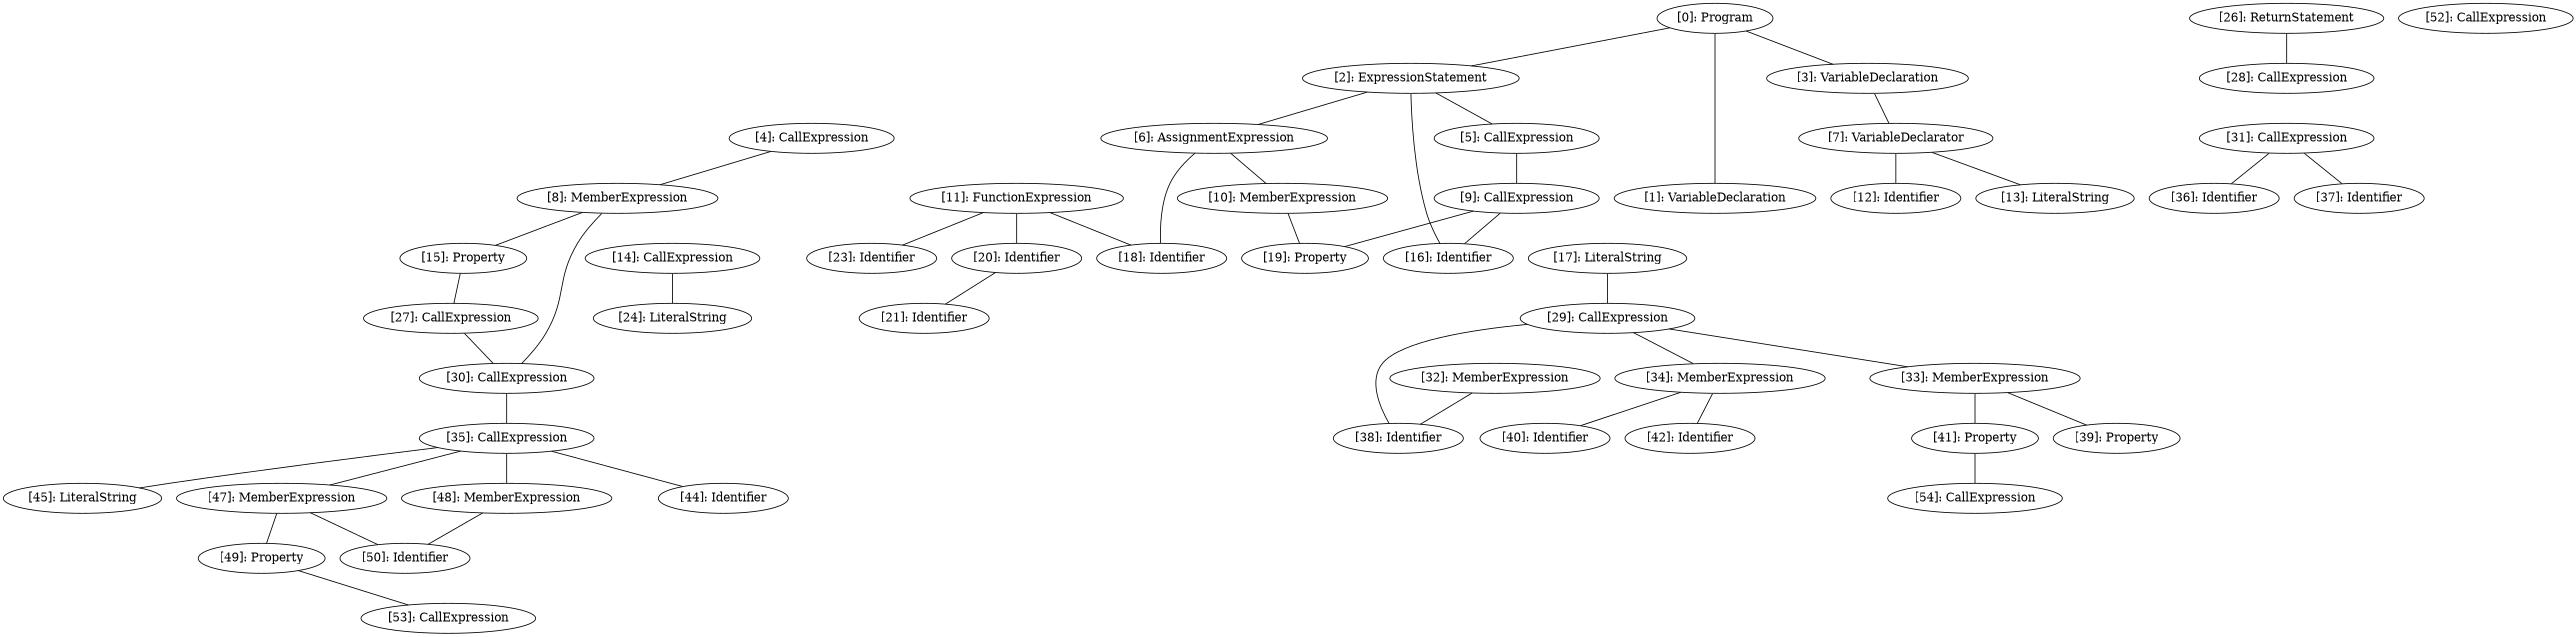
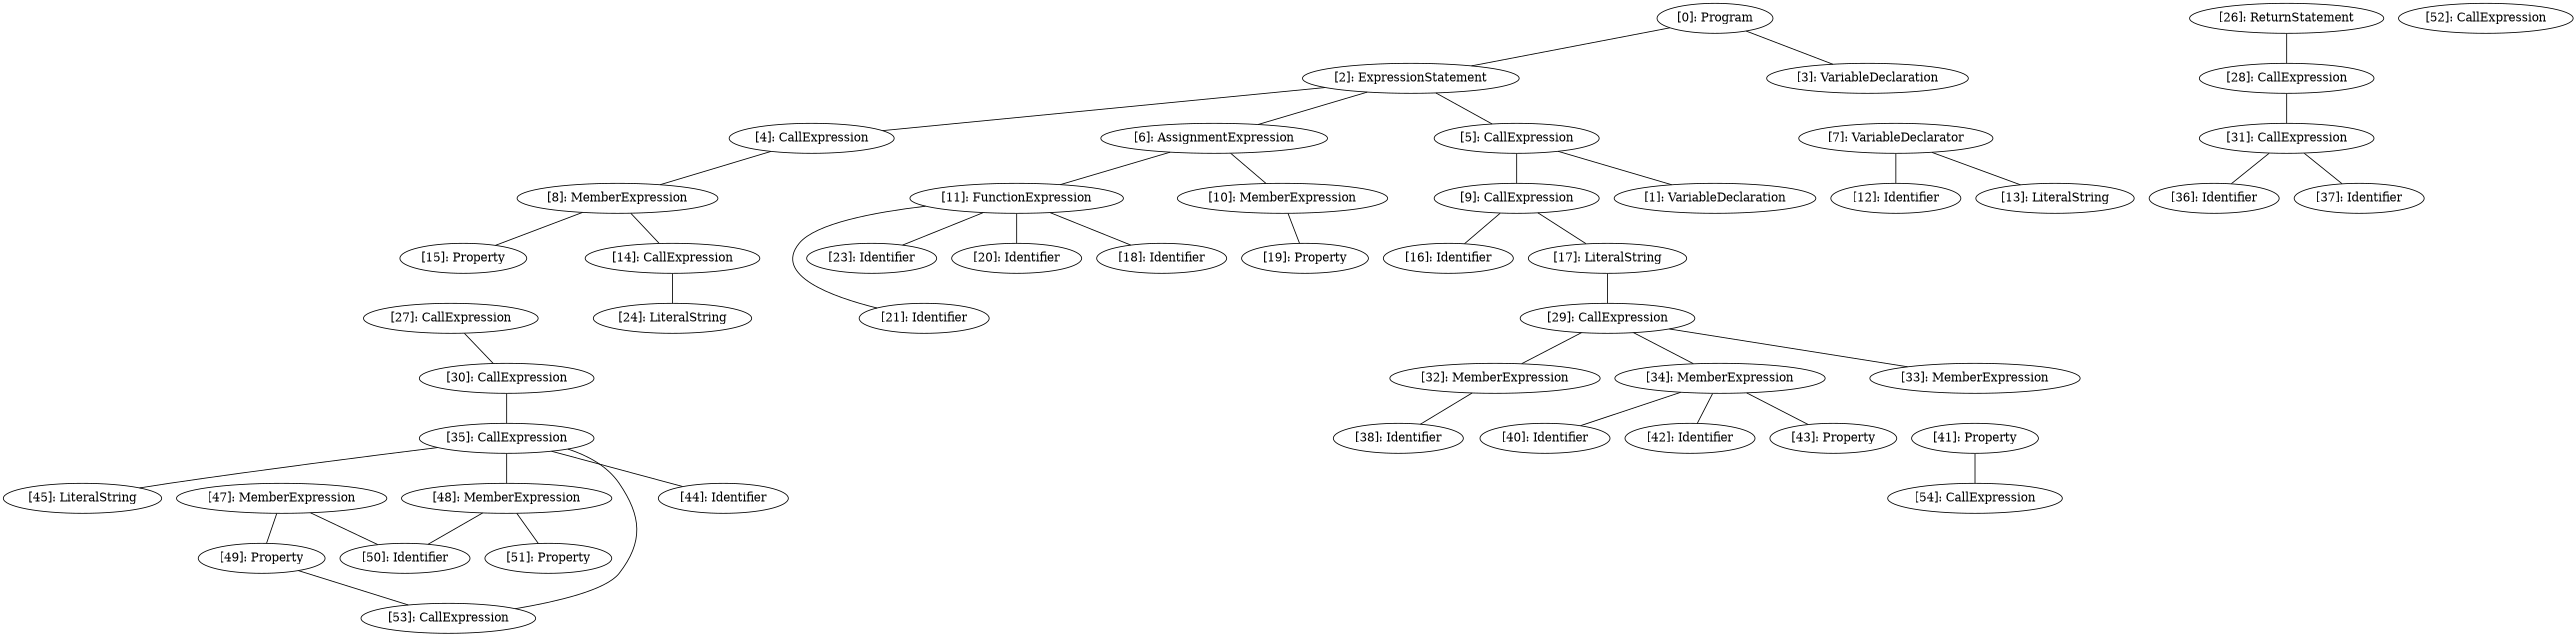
(1715, 108) -> (1615, 168)
(1882, 108) -> none
none -> (2287, 108)
(1417, 170) -> (1104, 109)
(1166, 193) -> (1115, 168)
(1409, 229) -> (1562, 228)
(457, 288) -> none
(562, 288) -> (645, 228)
(971, 288) -> (804, 239)
(1421, 343) -> (1552, 348)
(1975, 408) -> none
none -> (1833, 438)
(2117, 438) -> none
(395, 468) -> (632, 552)
none -> (548, 558)
